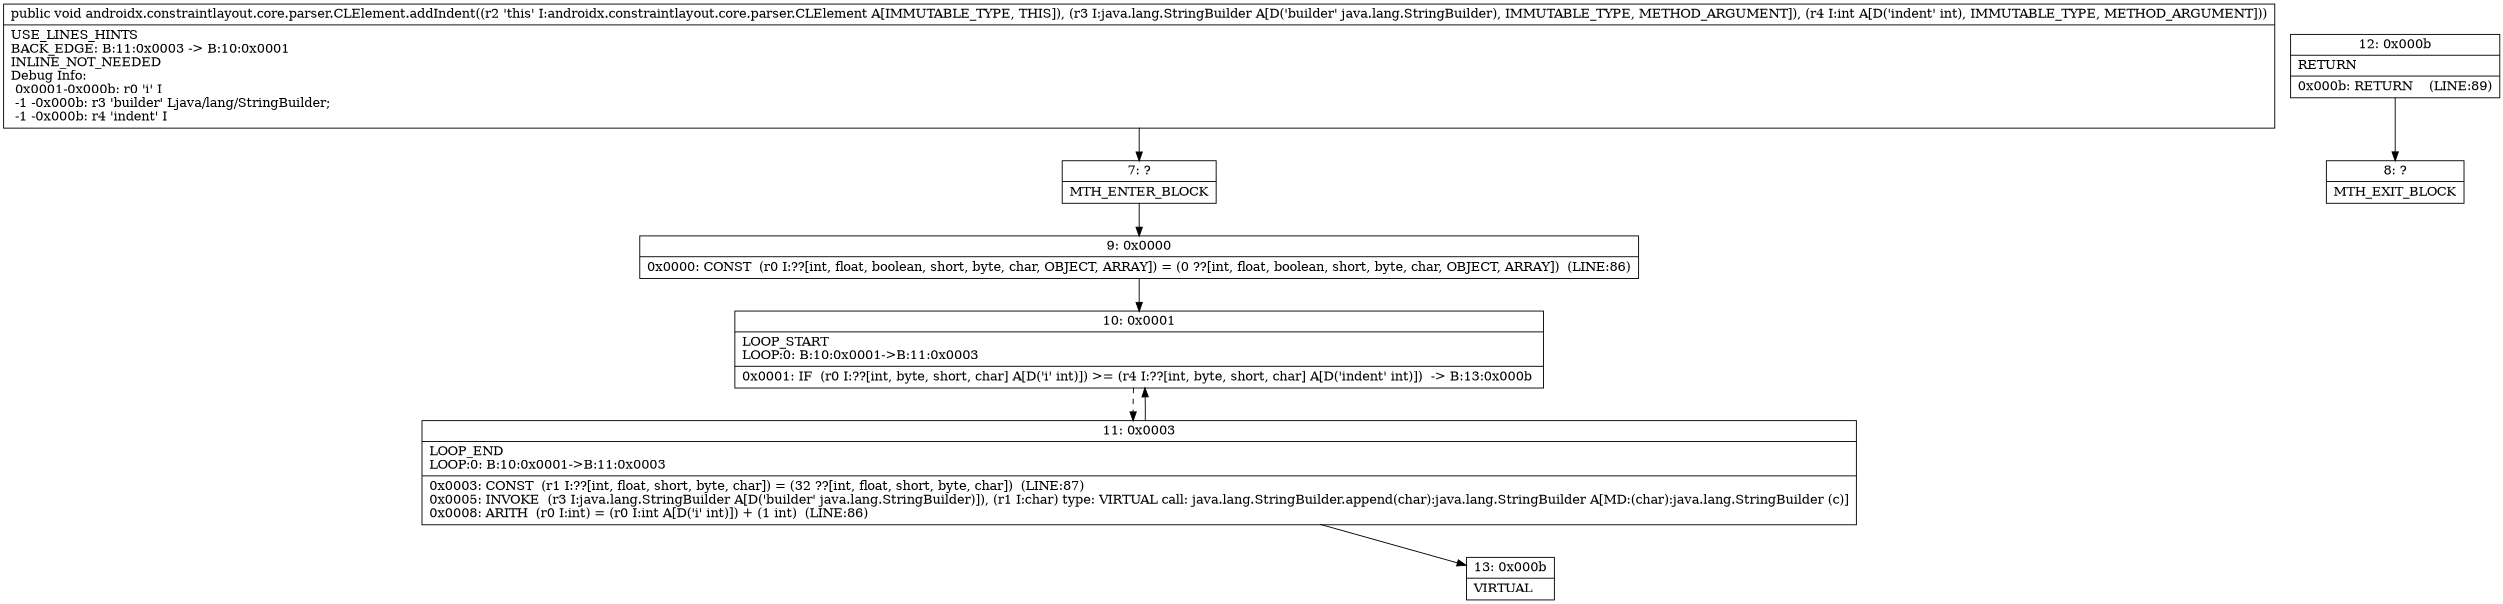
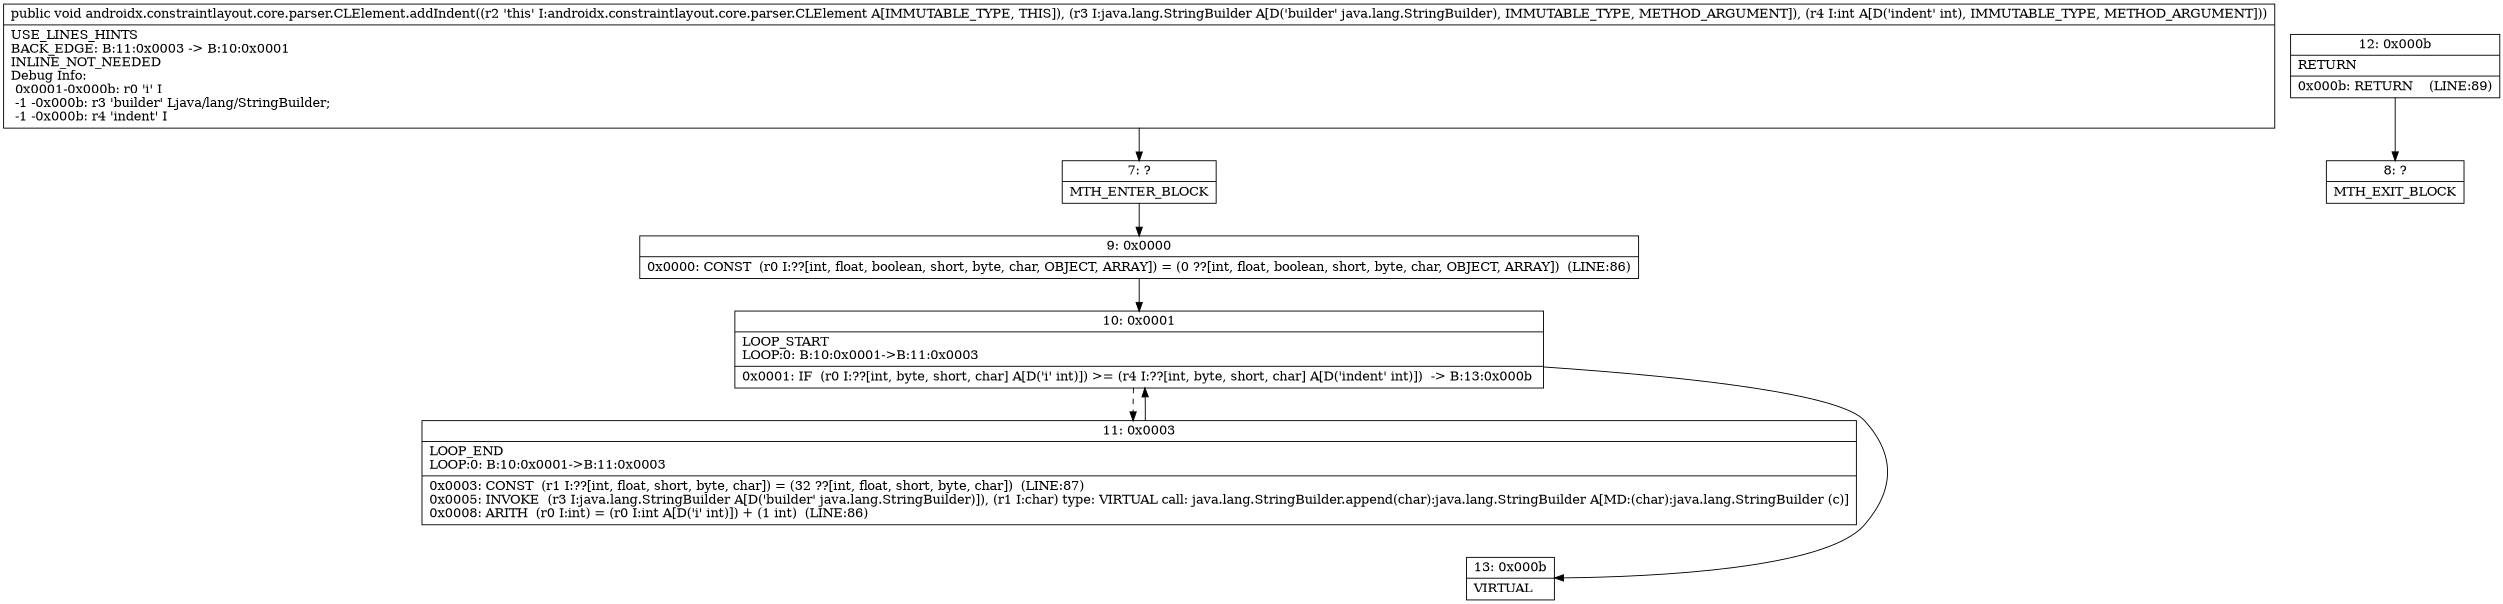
(1389, 544) -> (1887, 464)
